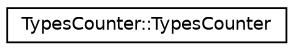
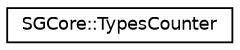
(147, 25) -> (120, 25)
